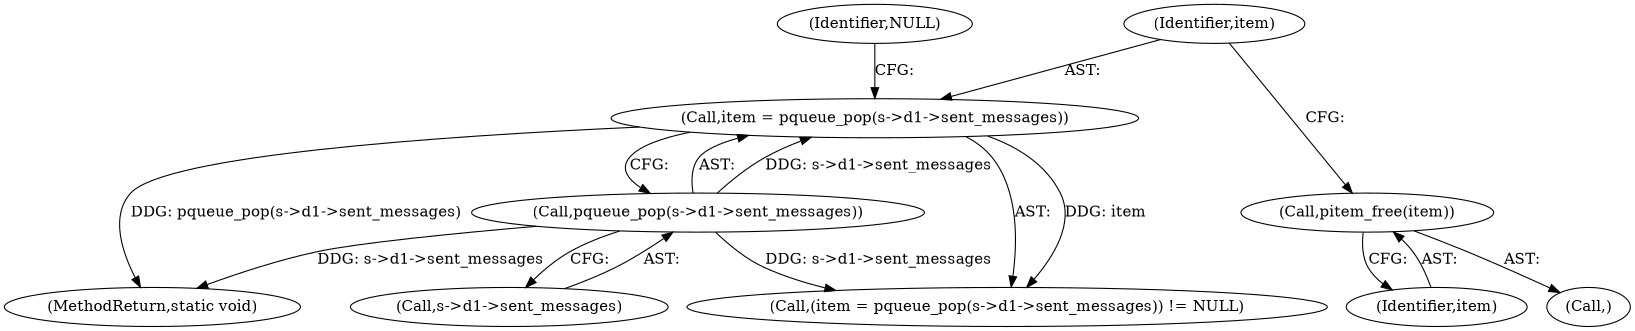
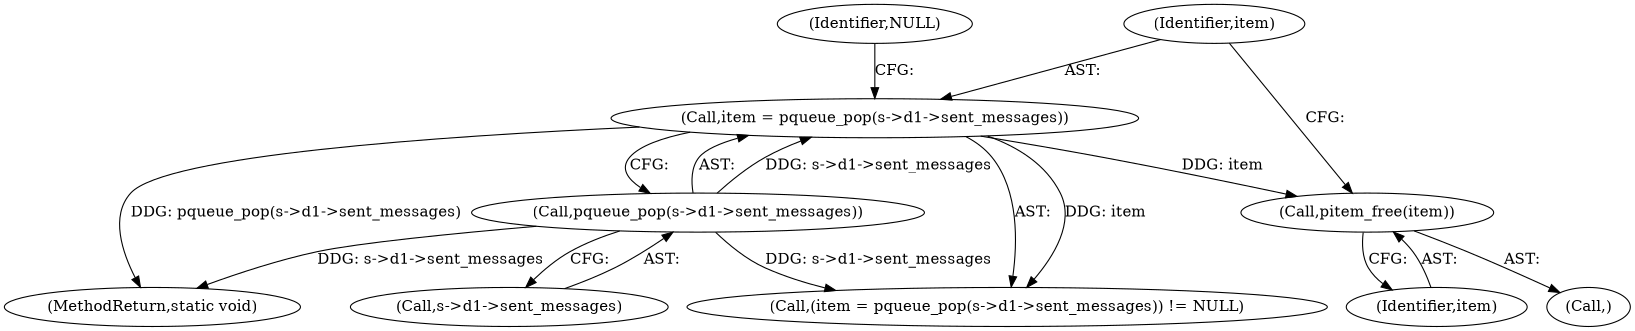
none -> (1134, 163)
